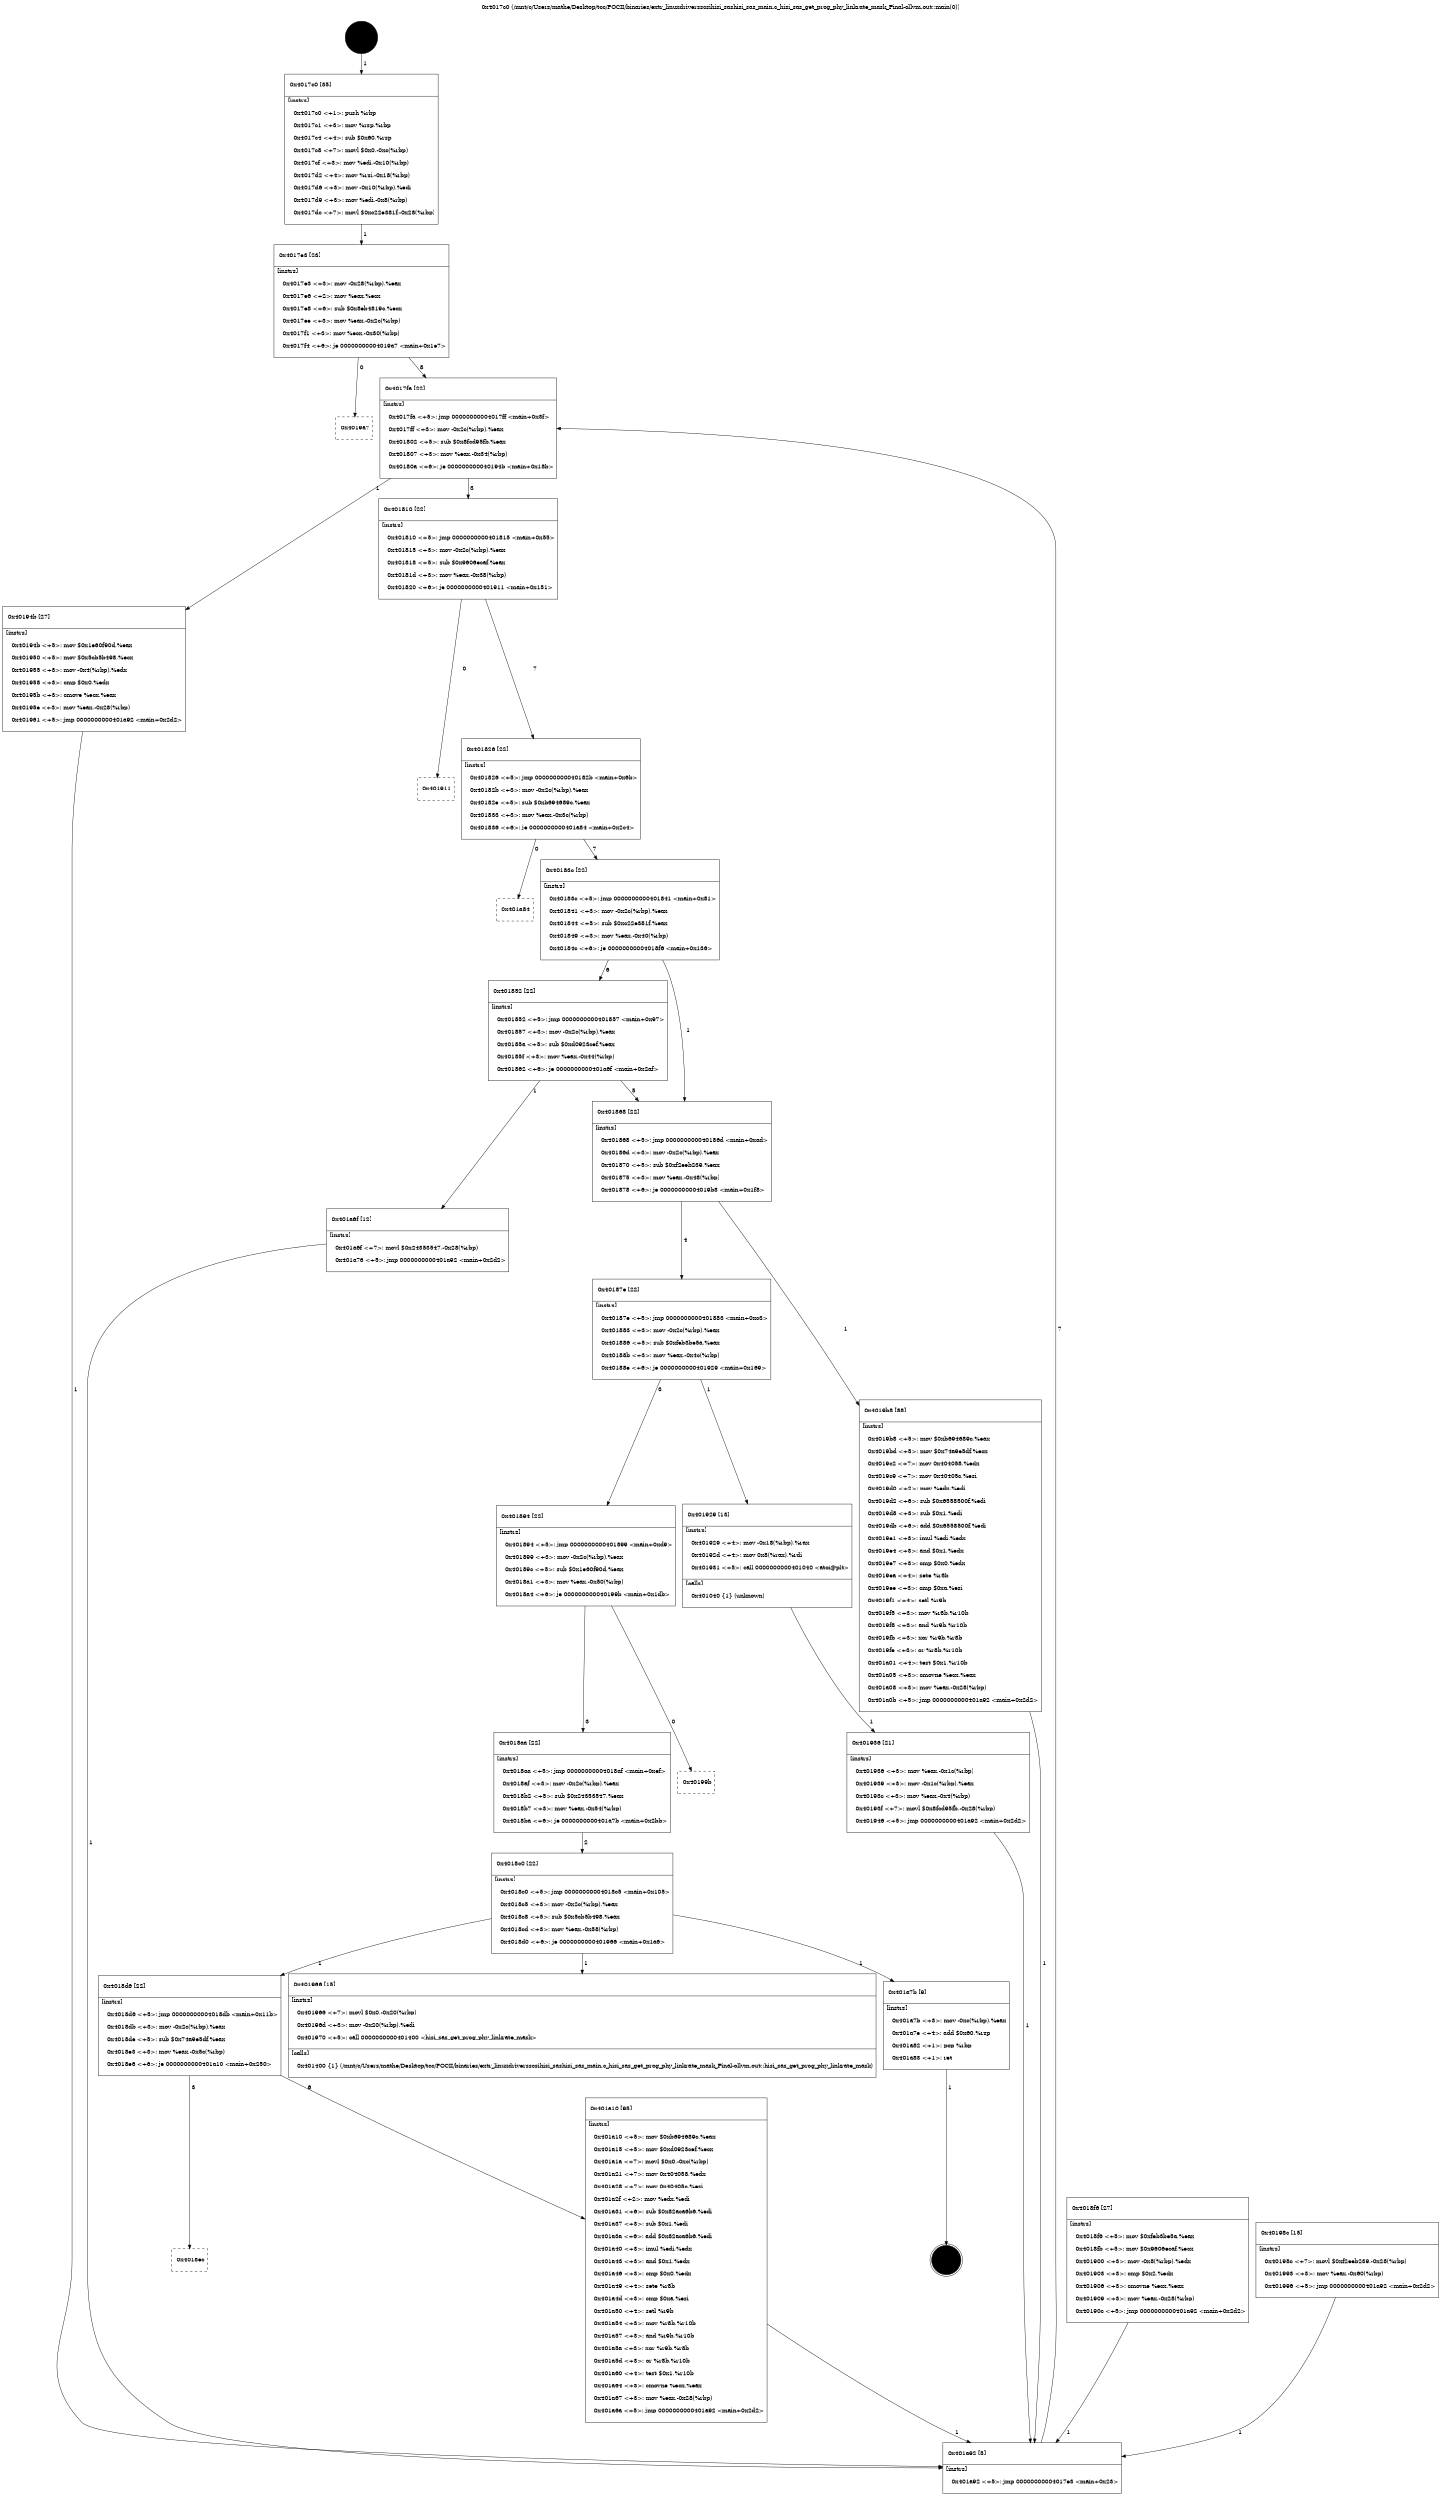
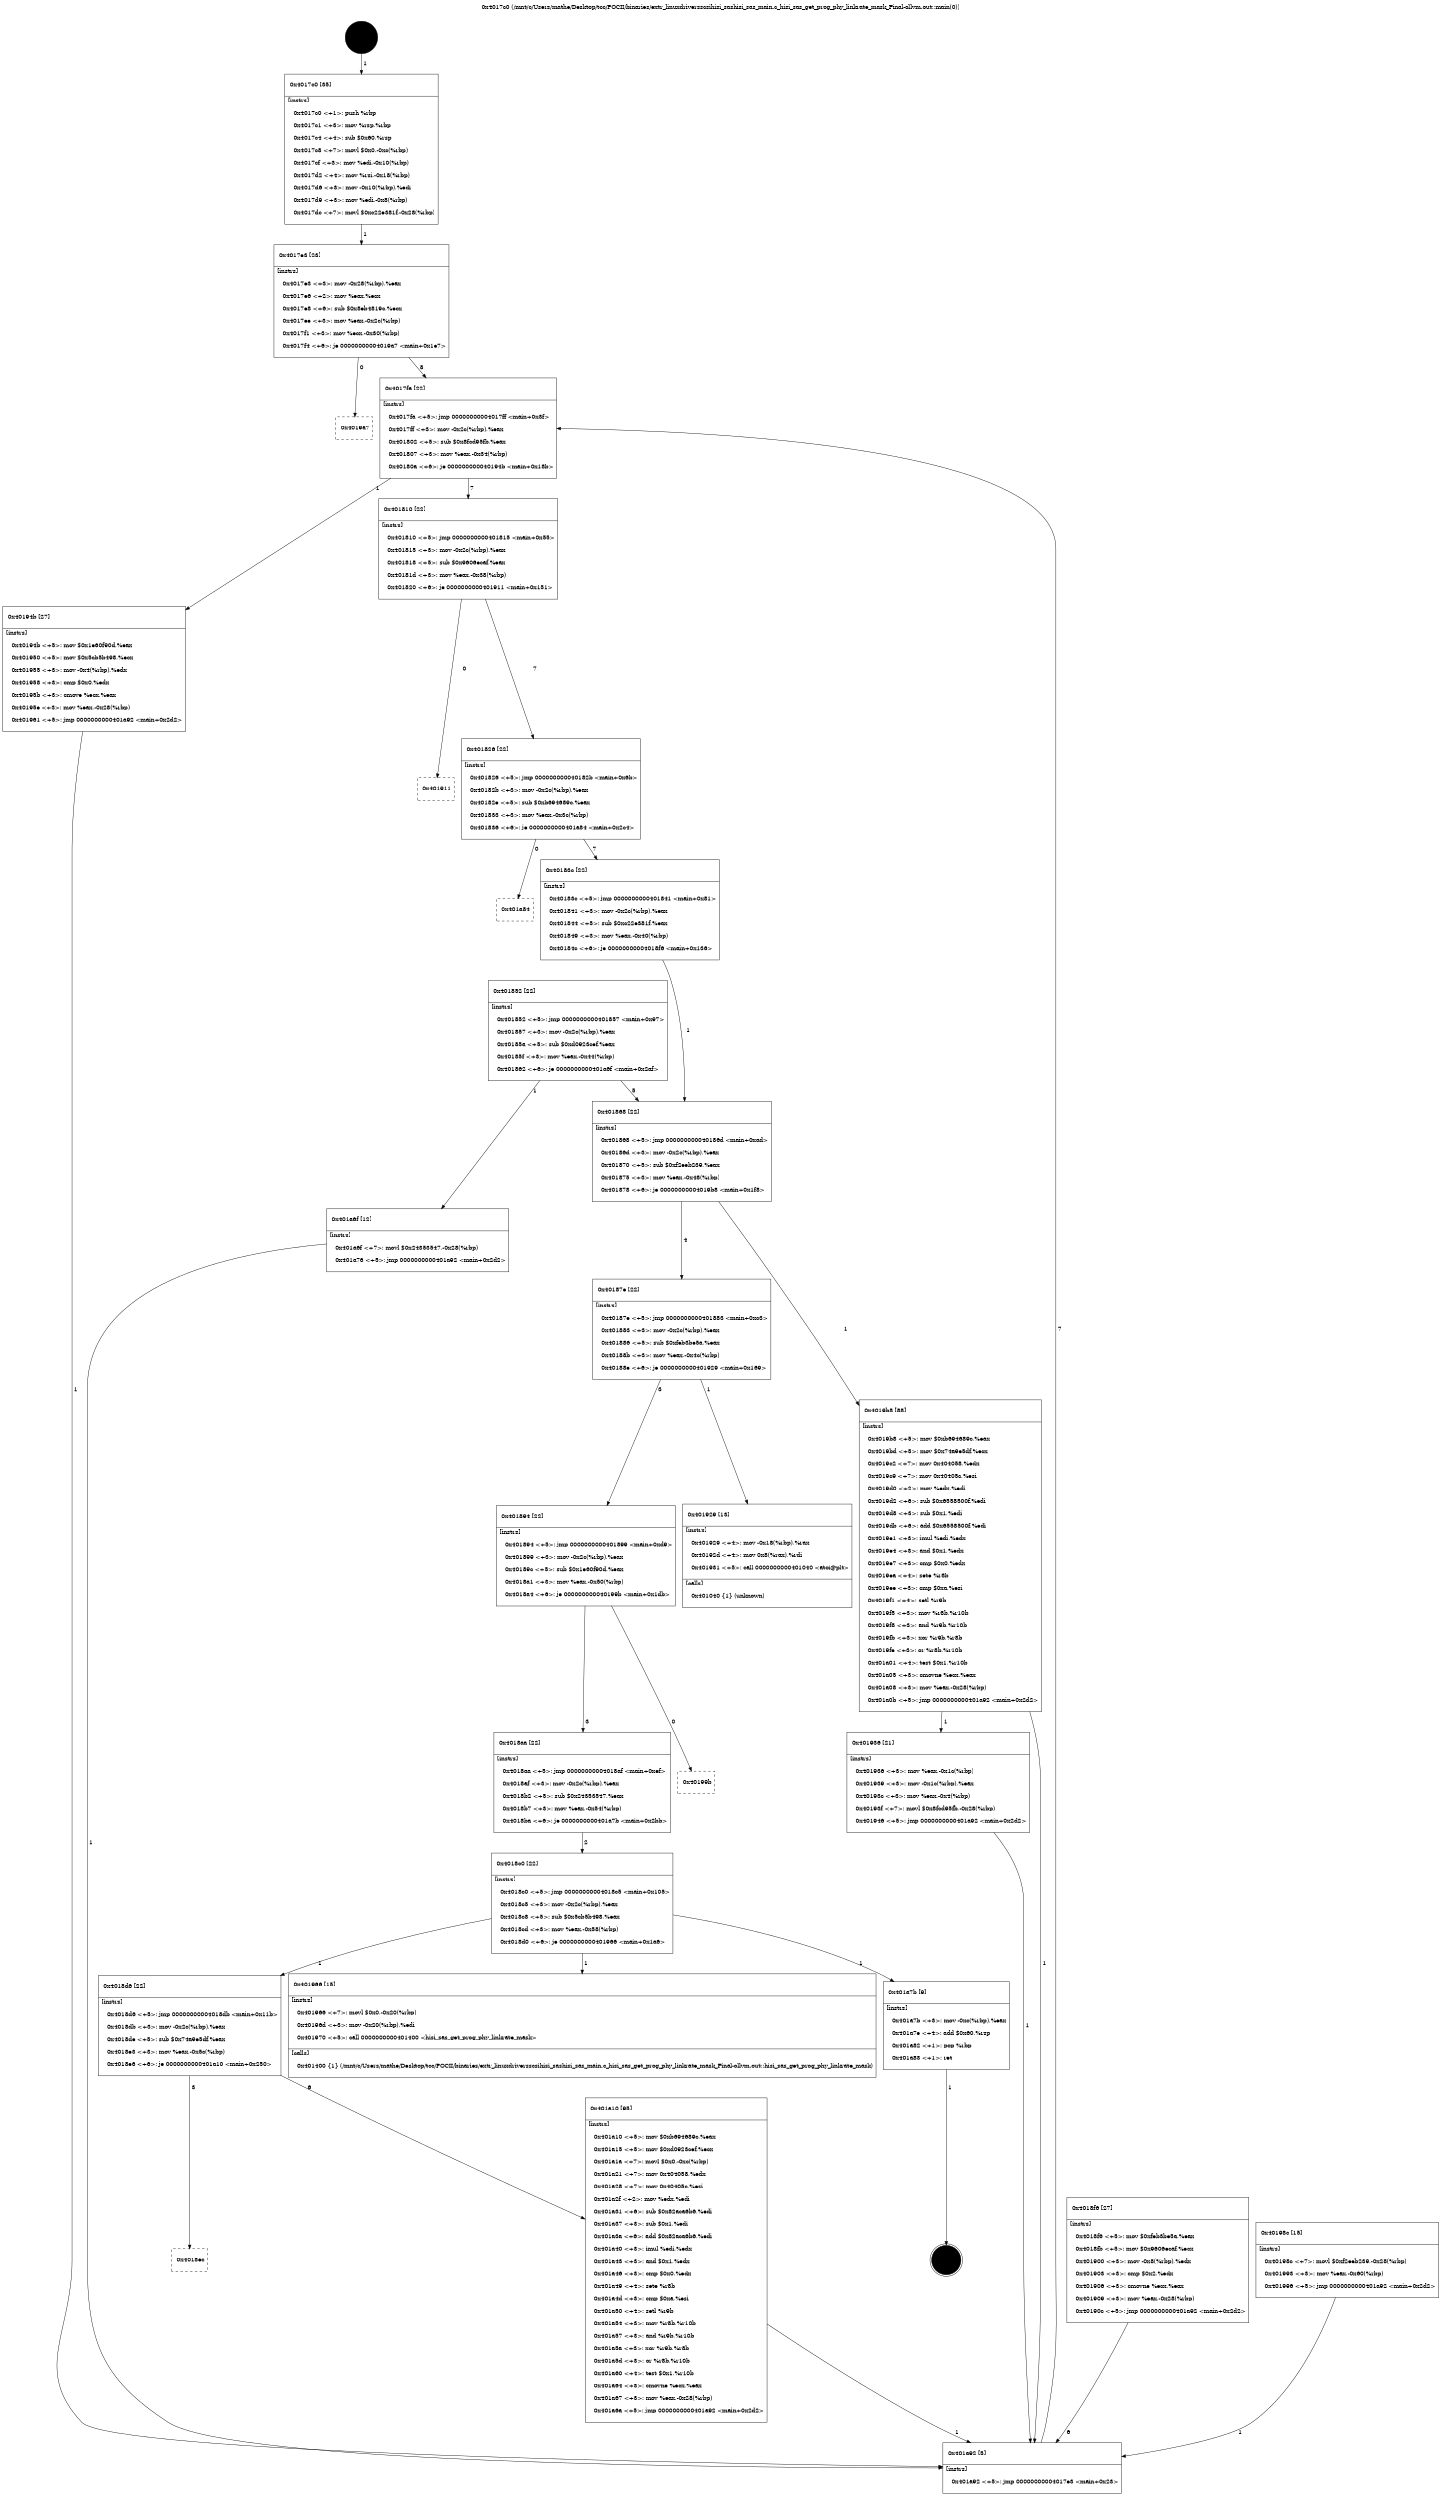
(471, 489) -> (471, 489)
(605, 968) -> none
(827, 1672) -> (942, 1720)
(1067, 2432) -> (1067, 2432)
